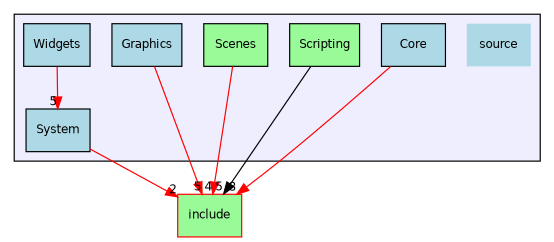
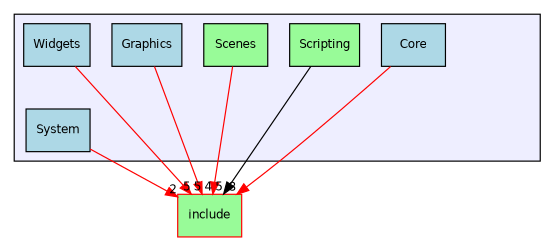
(499, 45) -> none
(57, 82) -> (129, 126)
